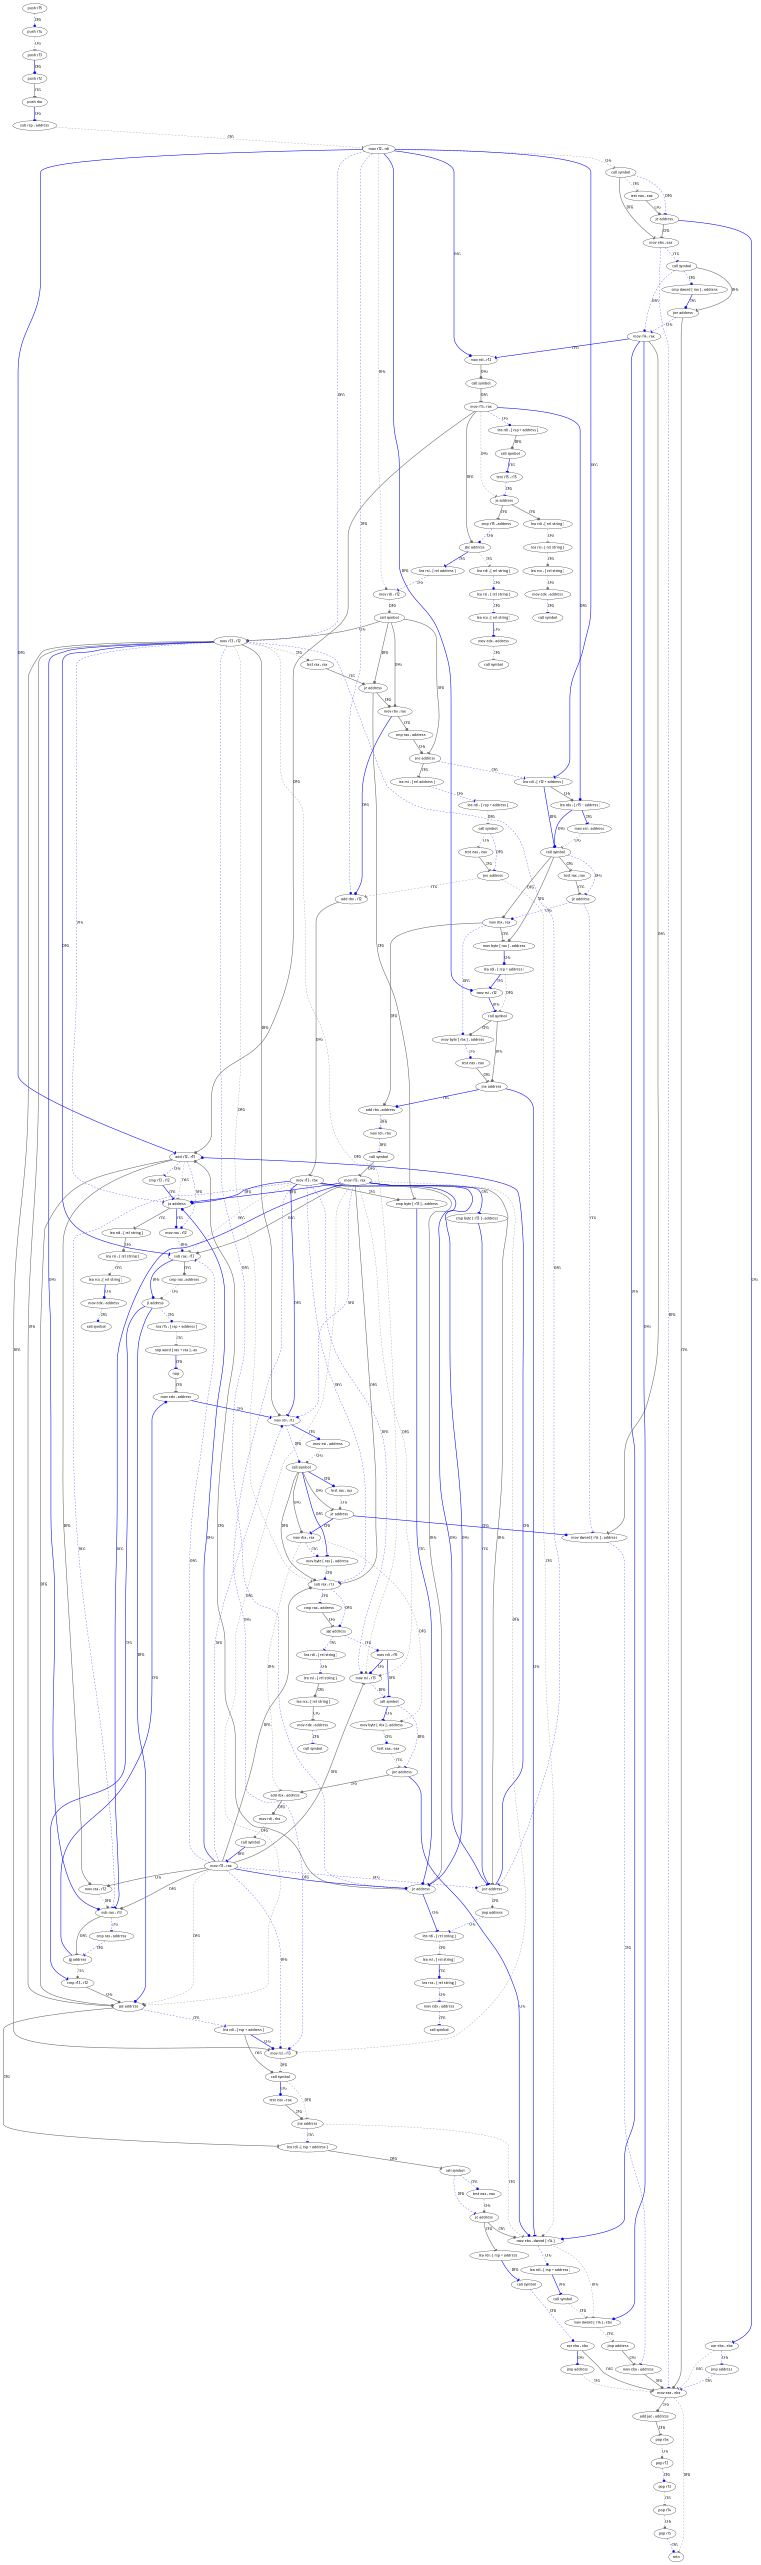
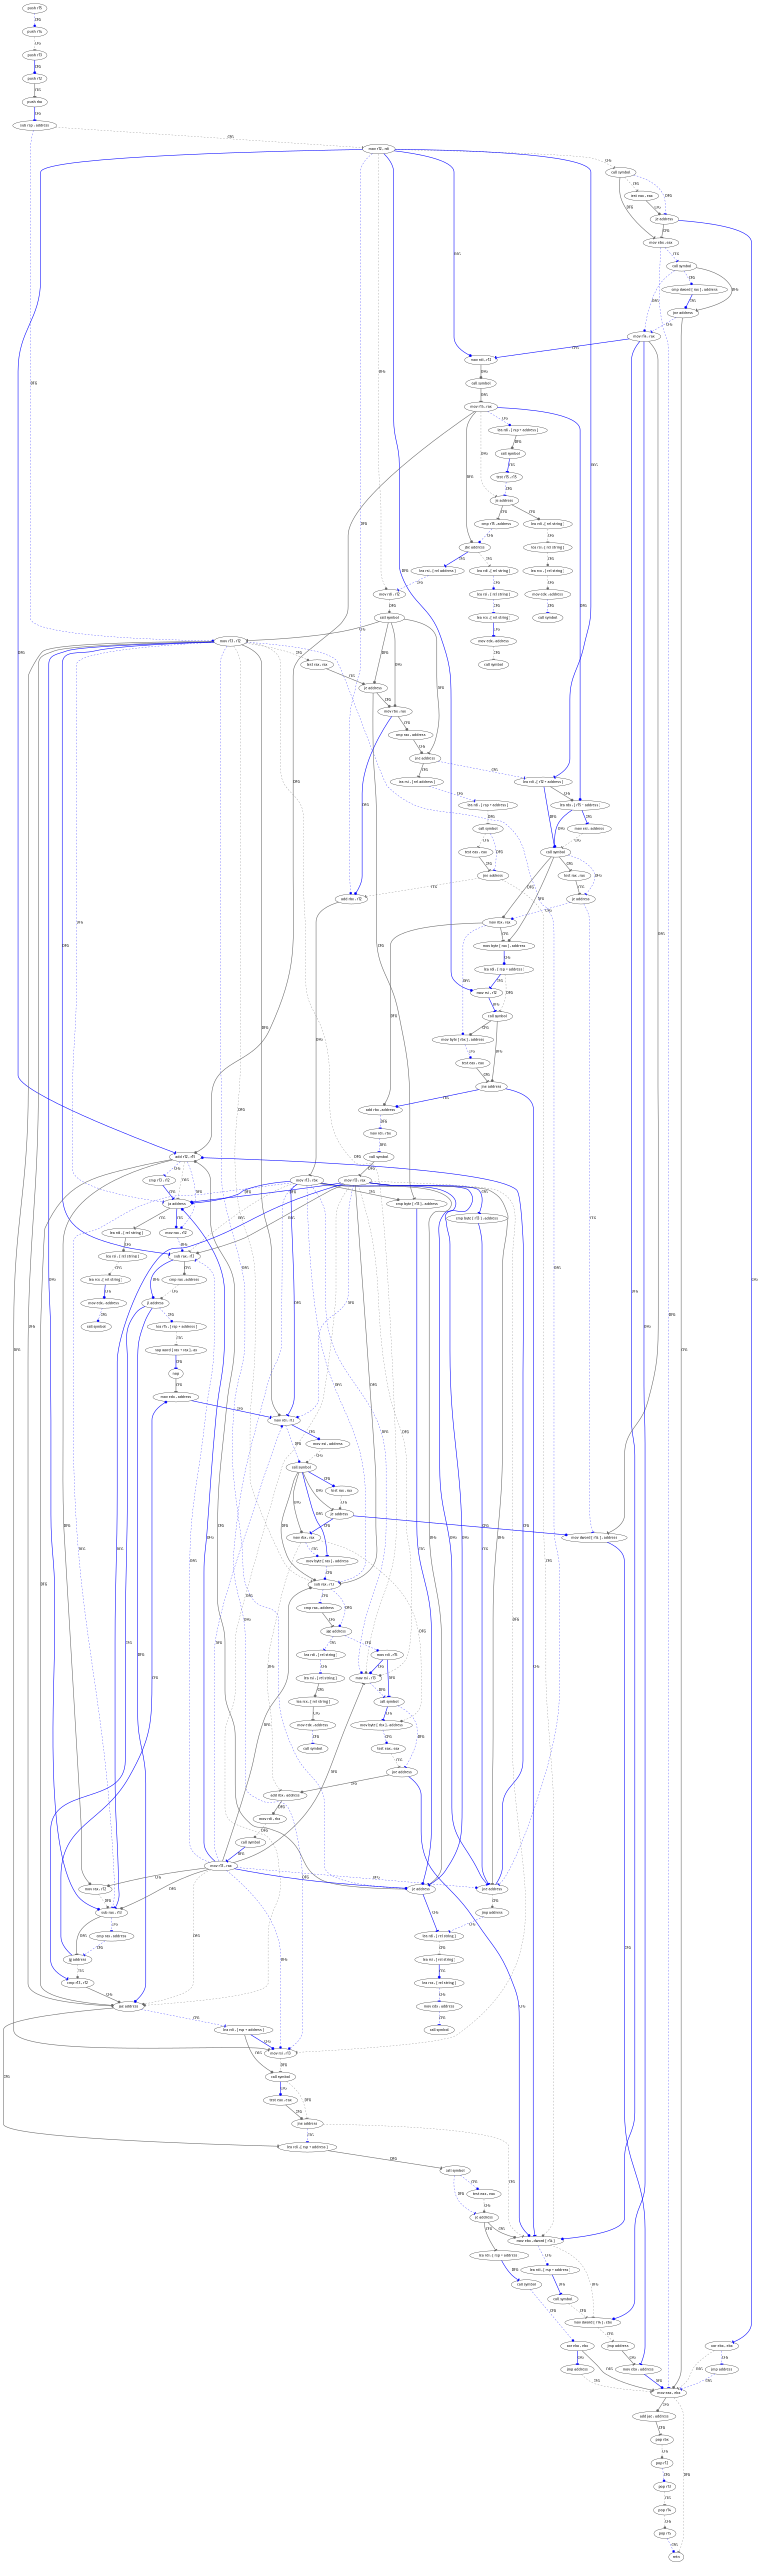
(338, 425) -> (30, 467)
(624, 1950) -> (624, 1950)
(653, 2381) -> (653, 2381)
